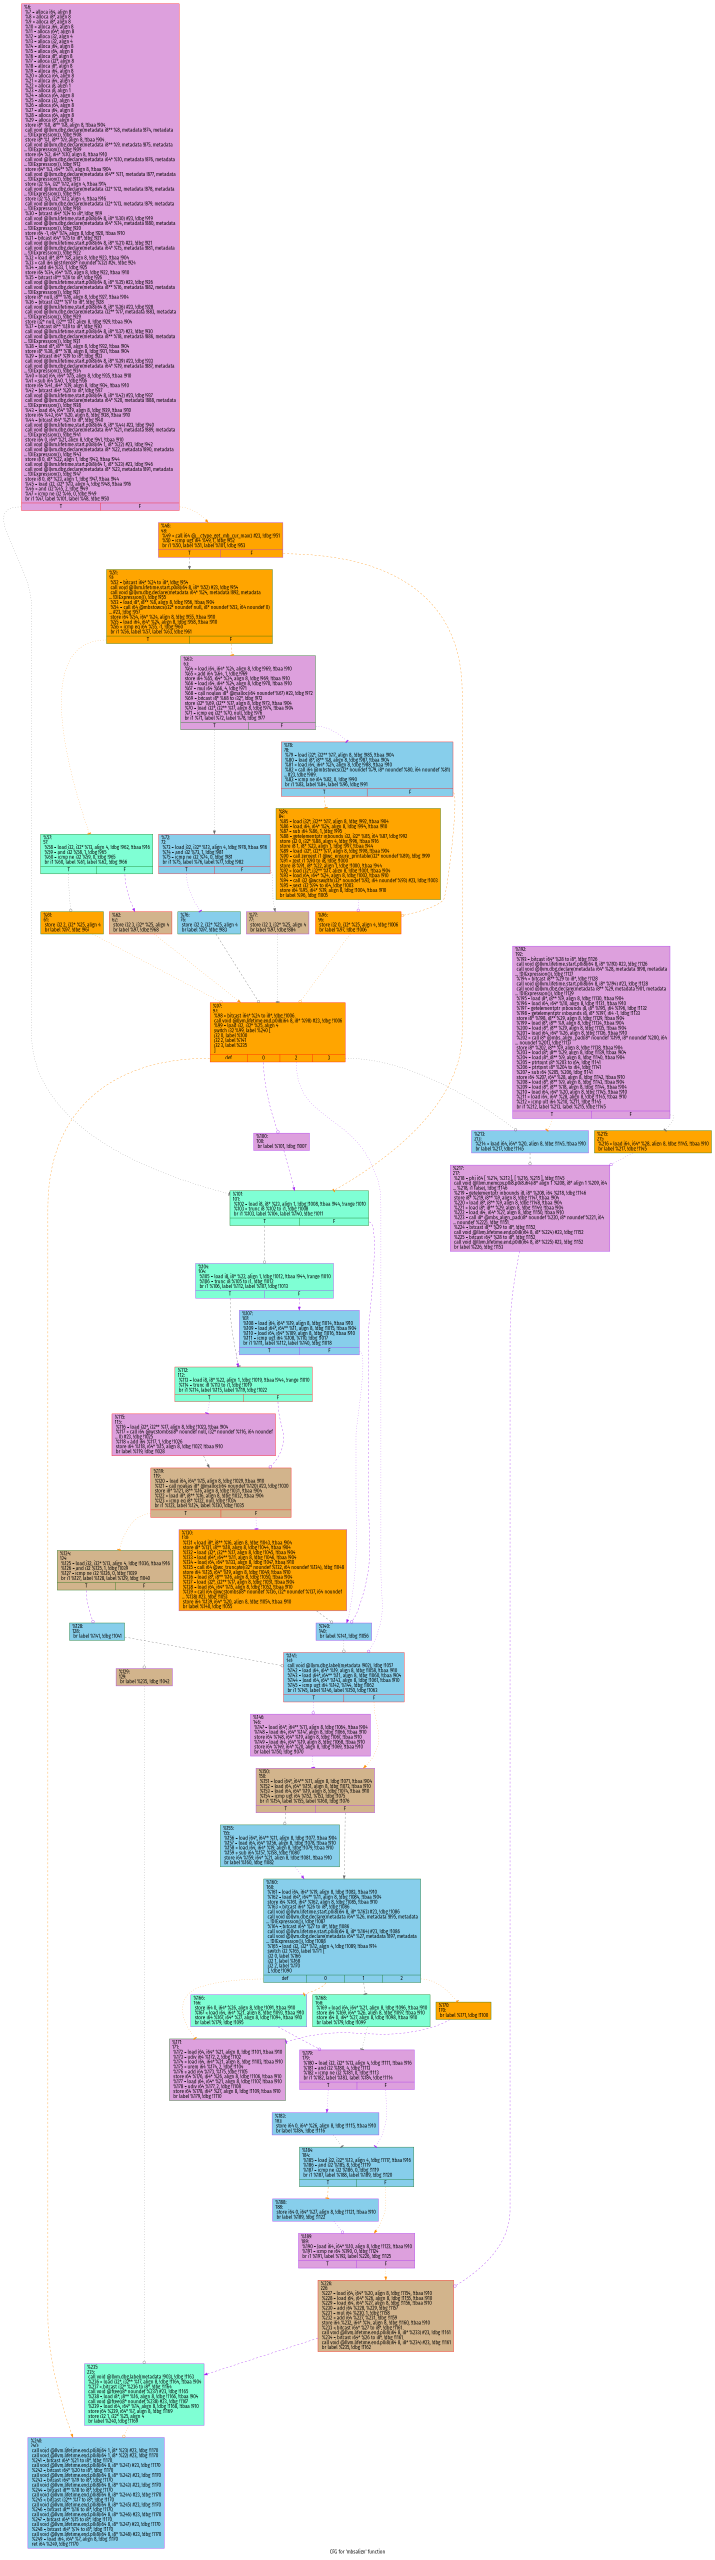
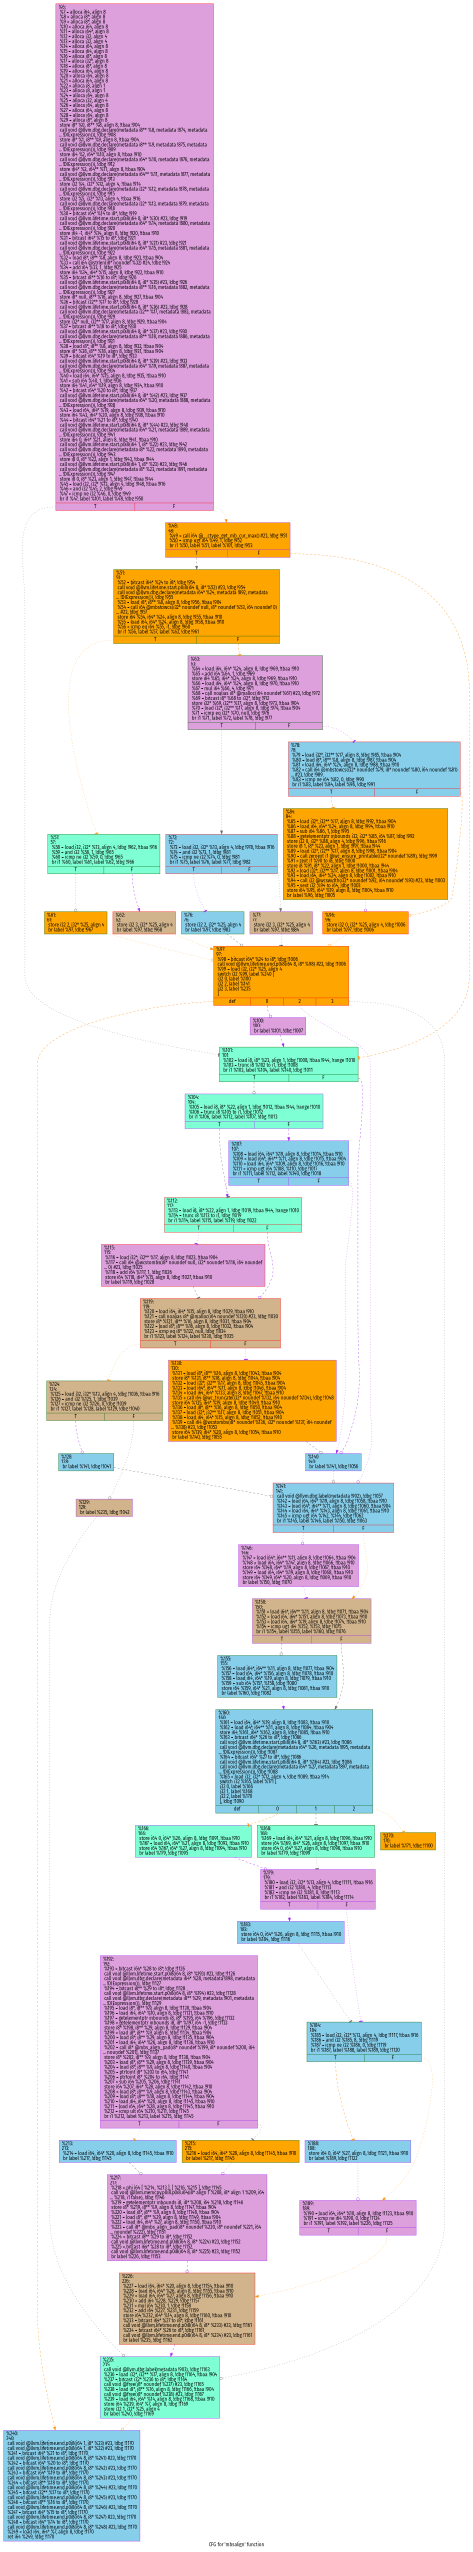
(223, 699) -> (230, 699)
(435, 1081) -> (445, 1724)
(206, 1460) -> (196, 1292)
(228, 2070) -> none
